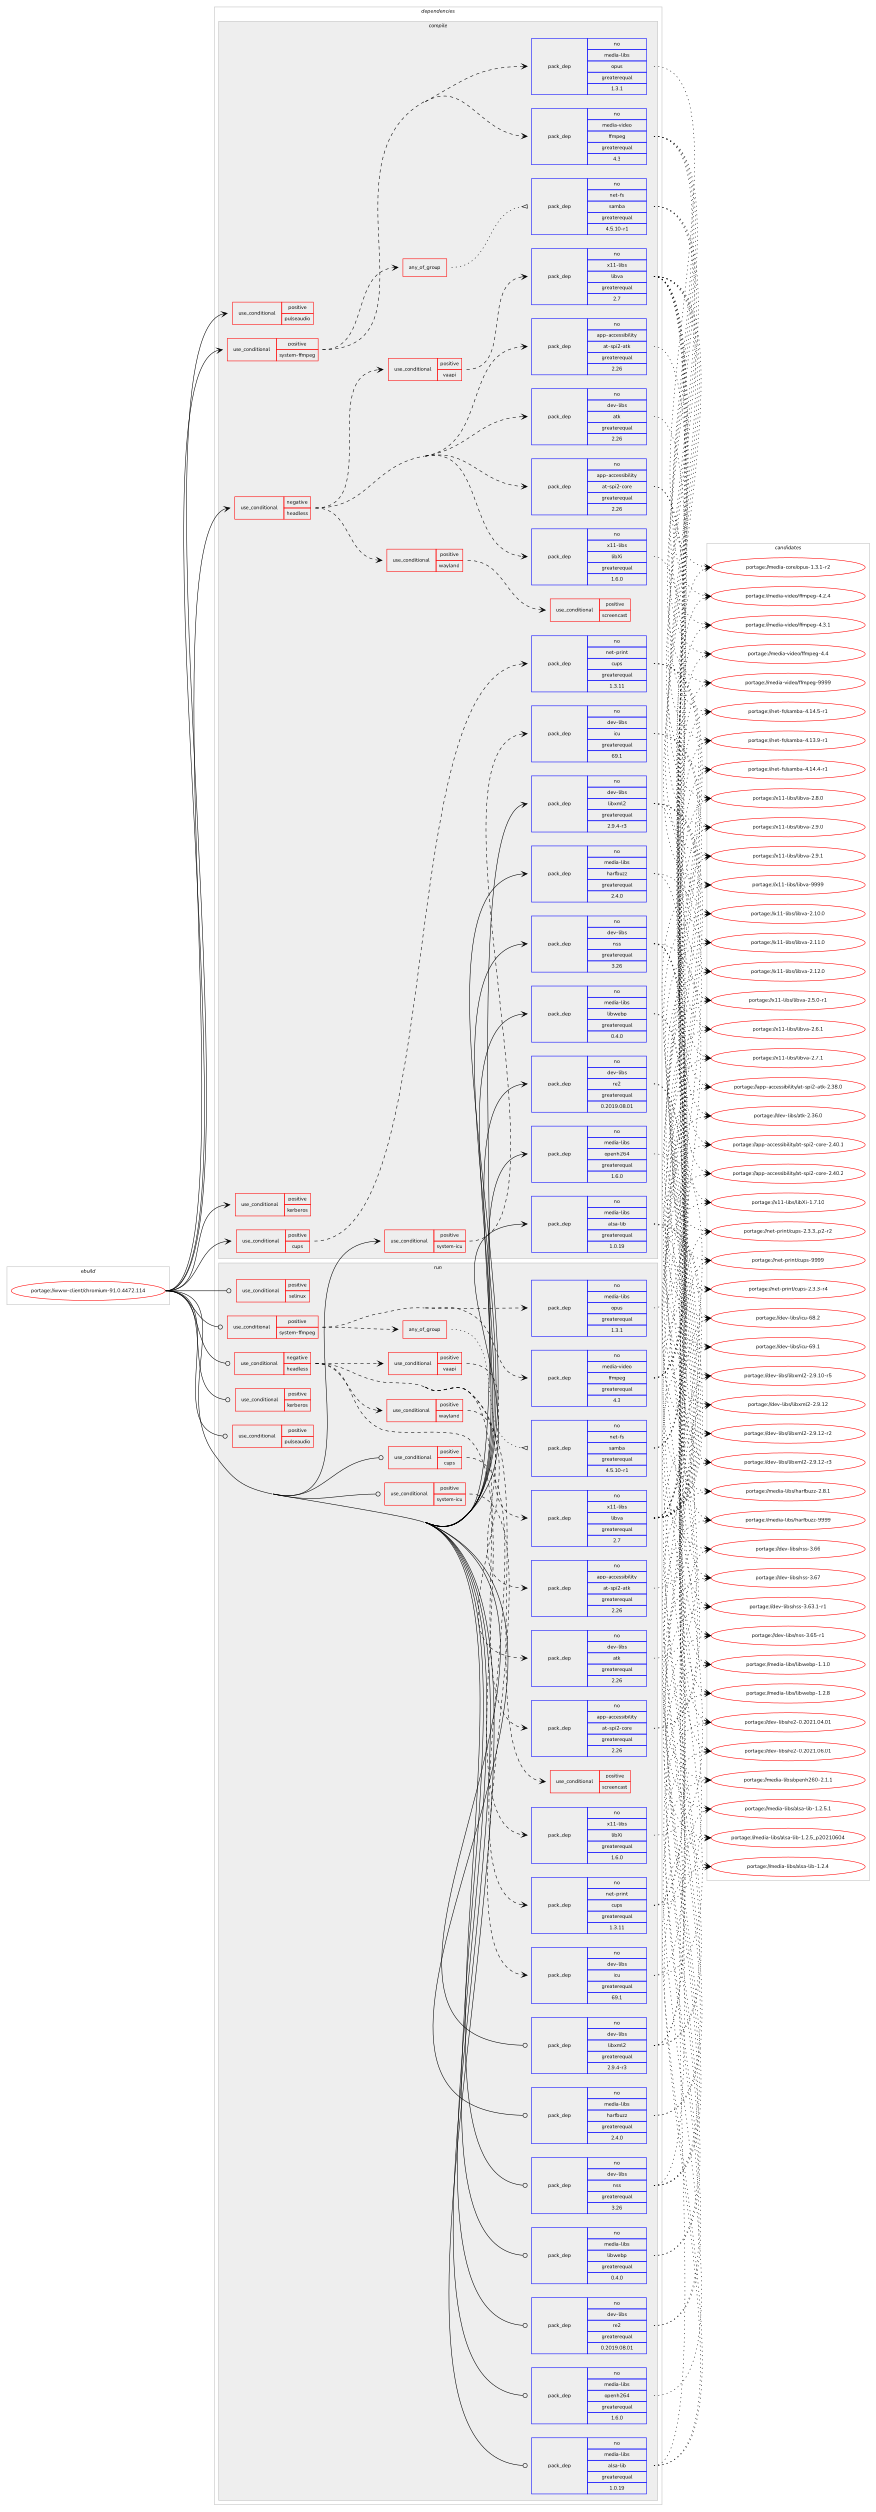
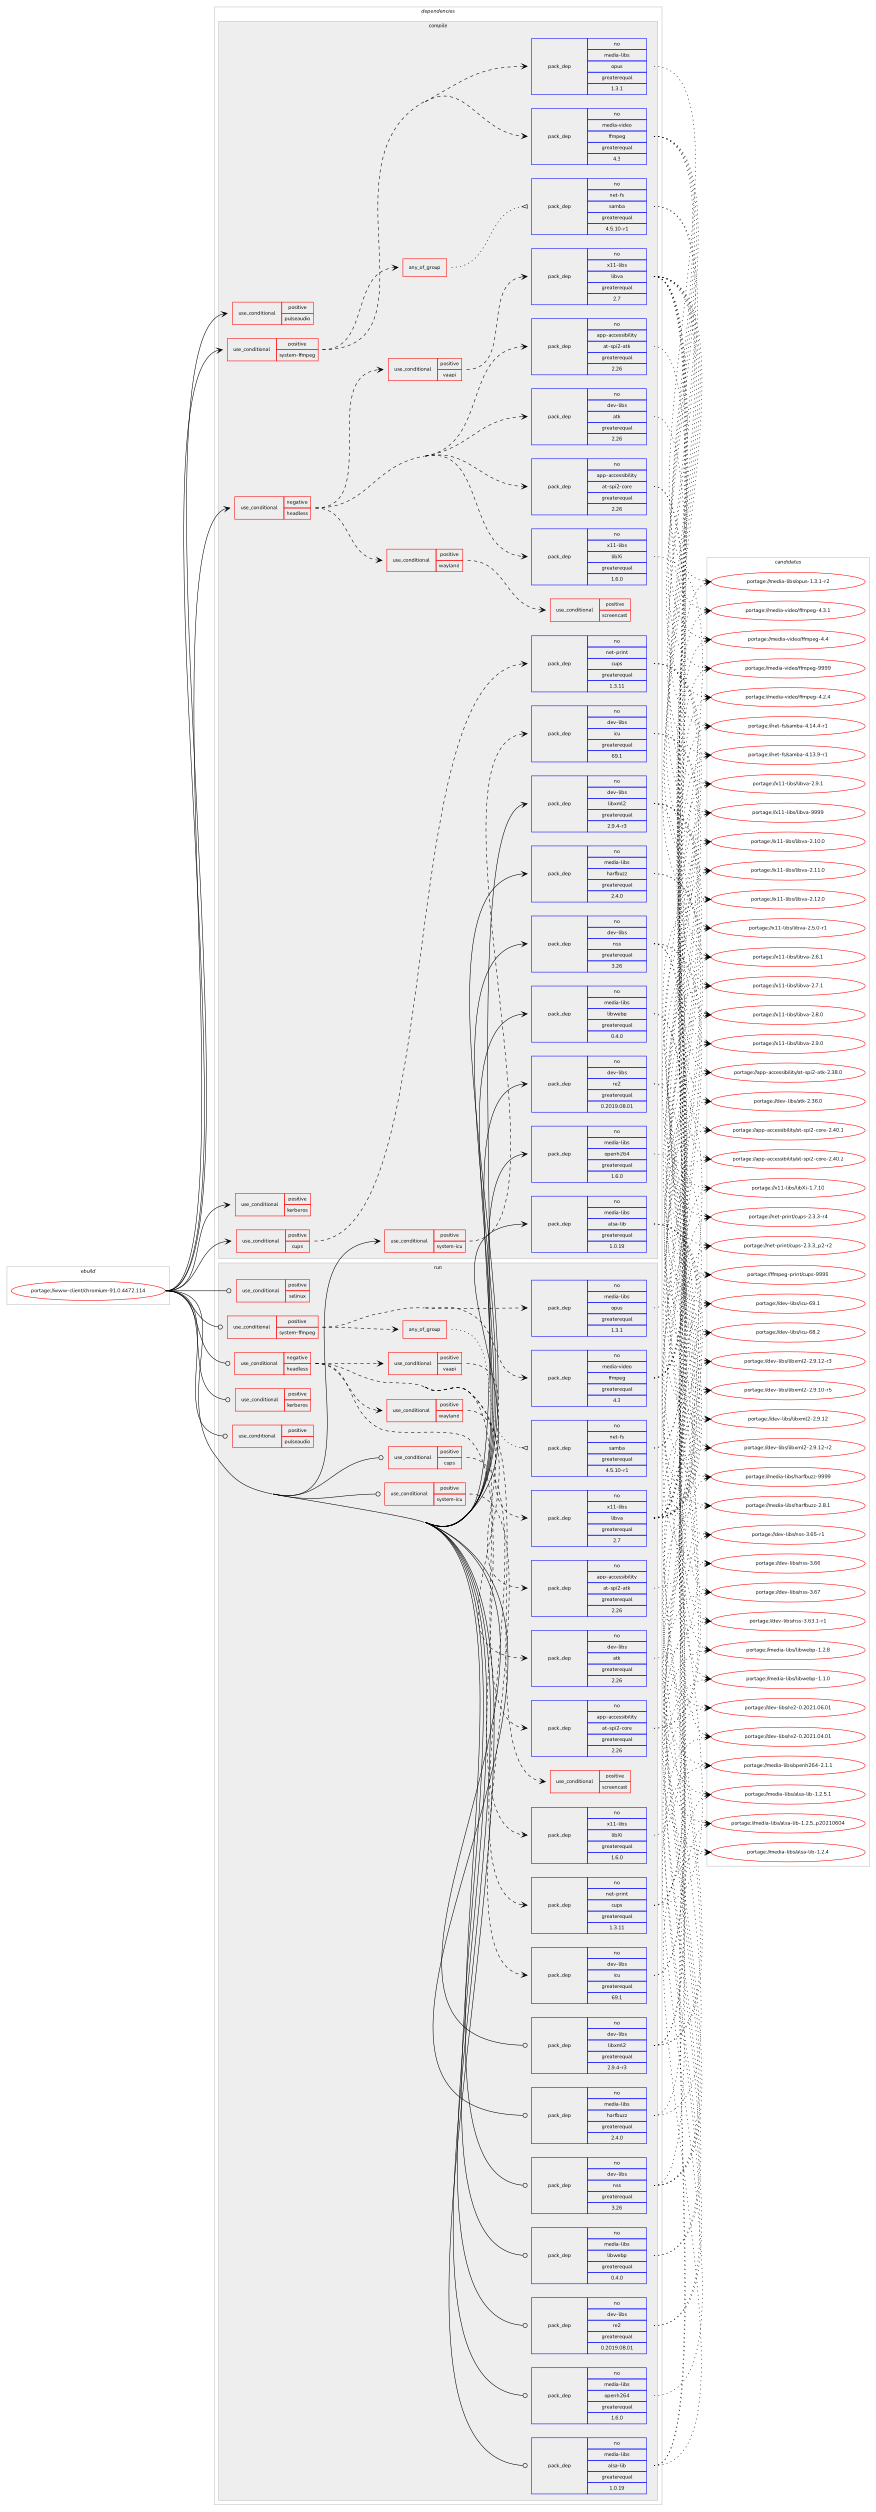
(788, 567) -> (788, 582)
(788, 712) -> none
(788, 1260) -> (788, 1275)
(788, 1780) -> (788, 1766)
